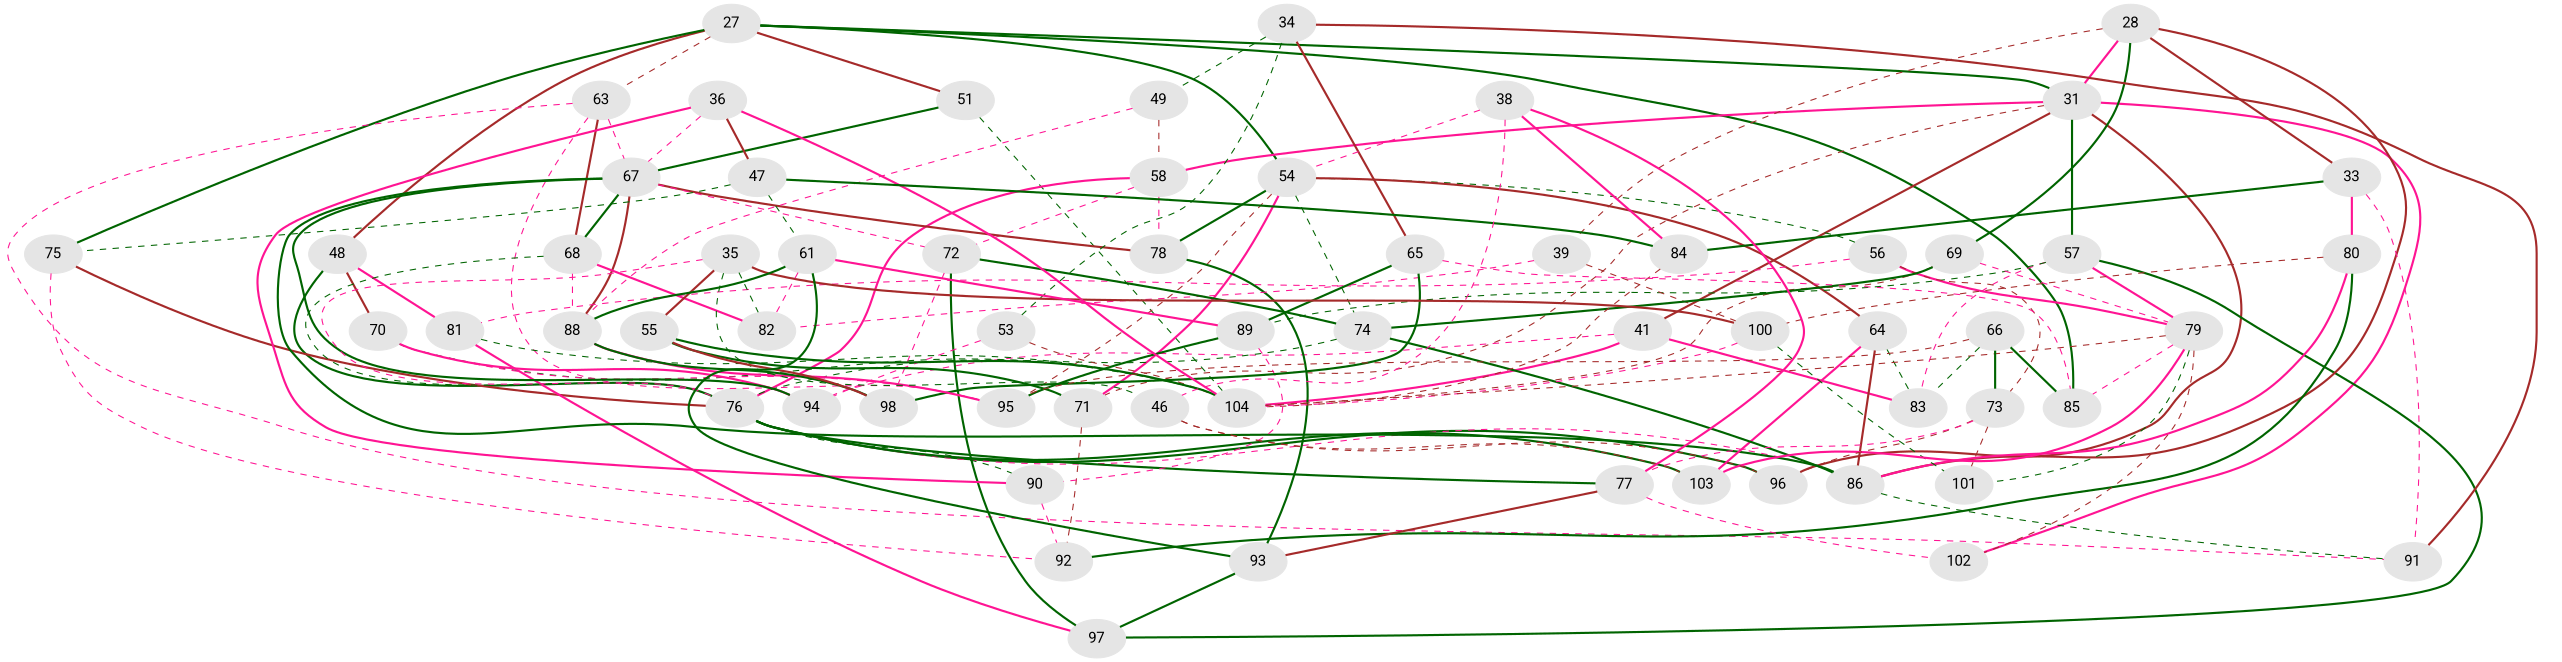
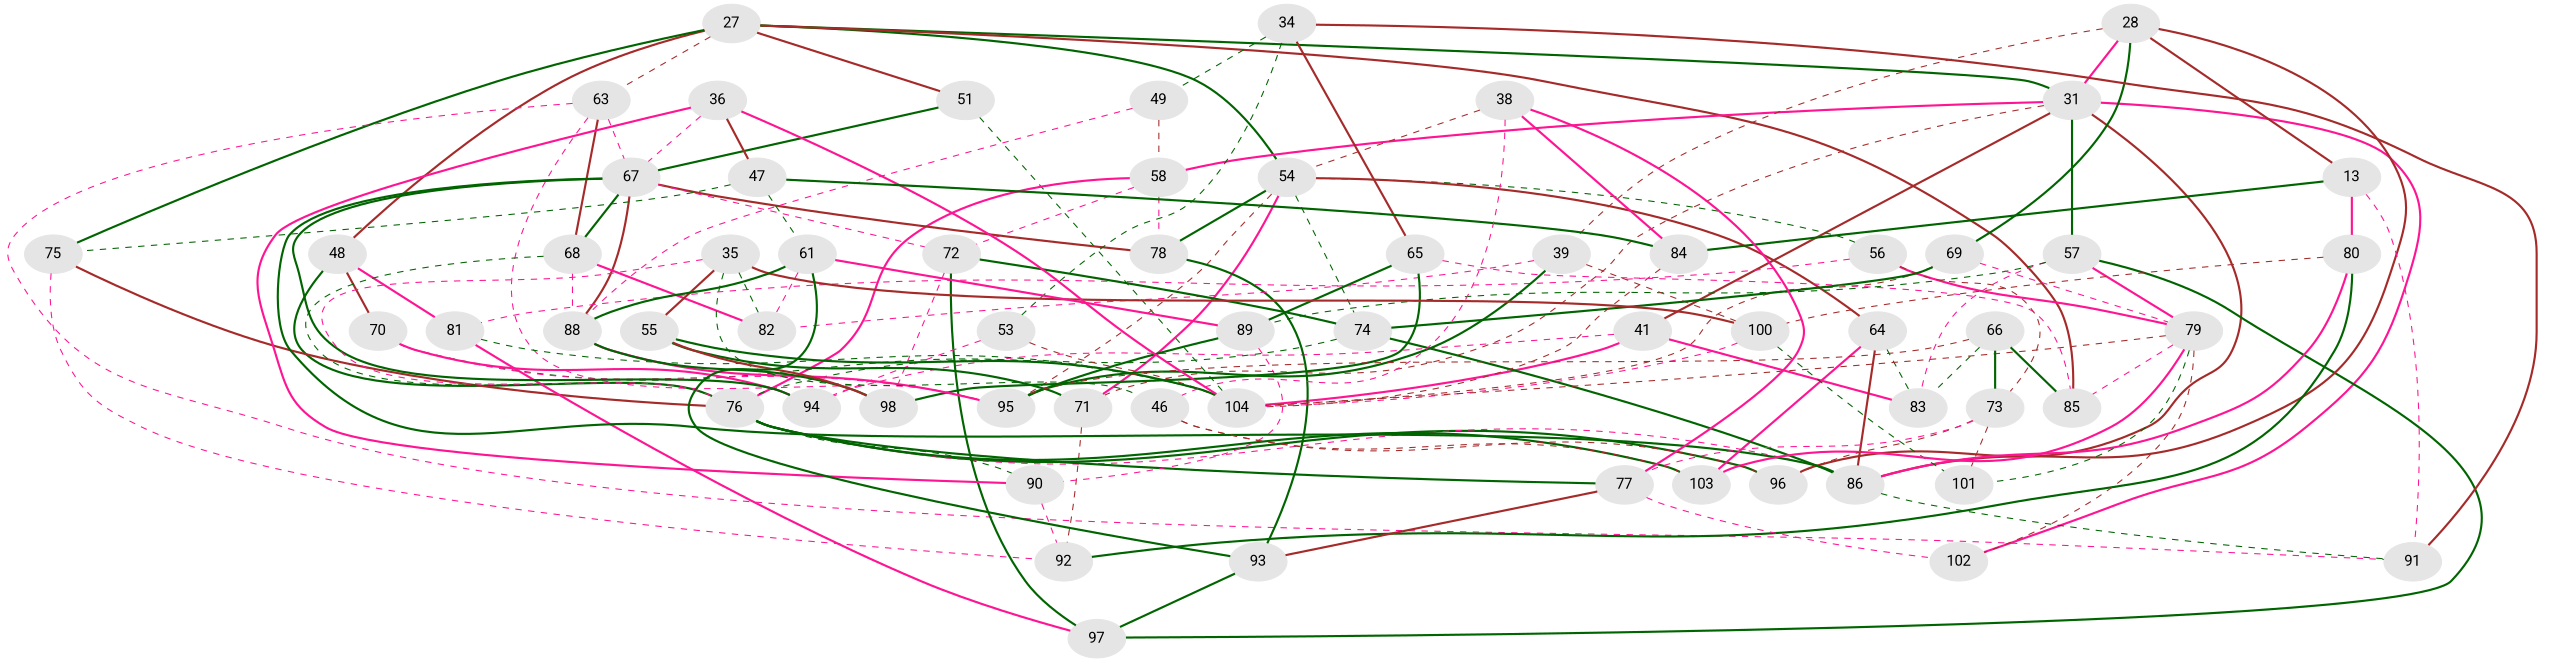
(1482, 72) -> (1482, 72)
(1417, 132) -> (1417, 132)
(2352, 177) -> (2352, 177)
none -> (1299, 376)
